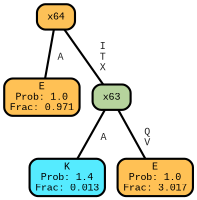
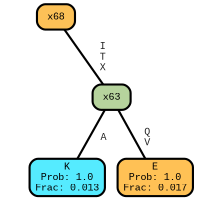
(56, 17) -> (56, 17)
(42, 97) -> none
(67, 177) -> (67, 177)
(155, 177) -> (155, 177)
